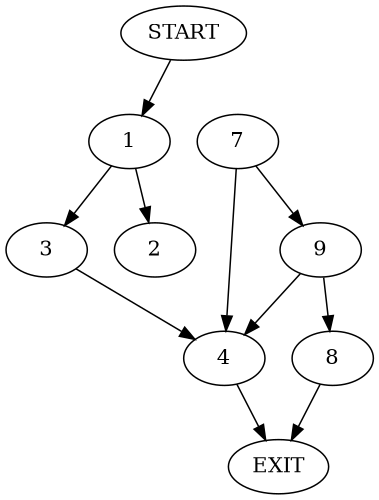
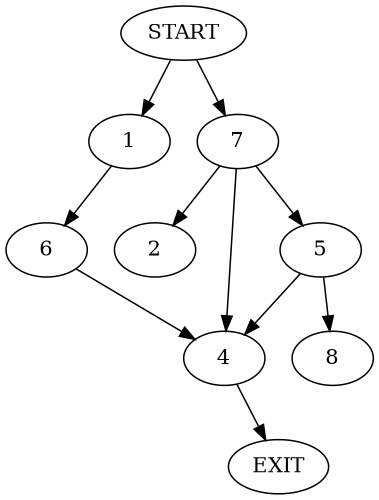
none -> (207, 81)
(140, 188) -> (201, 190)
(47, 250) -> (47, 250)
(321, 250) -> (321, 250)
(309, 405) -> none
